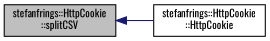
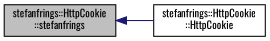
(60, 21) -> (60, 21)
